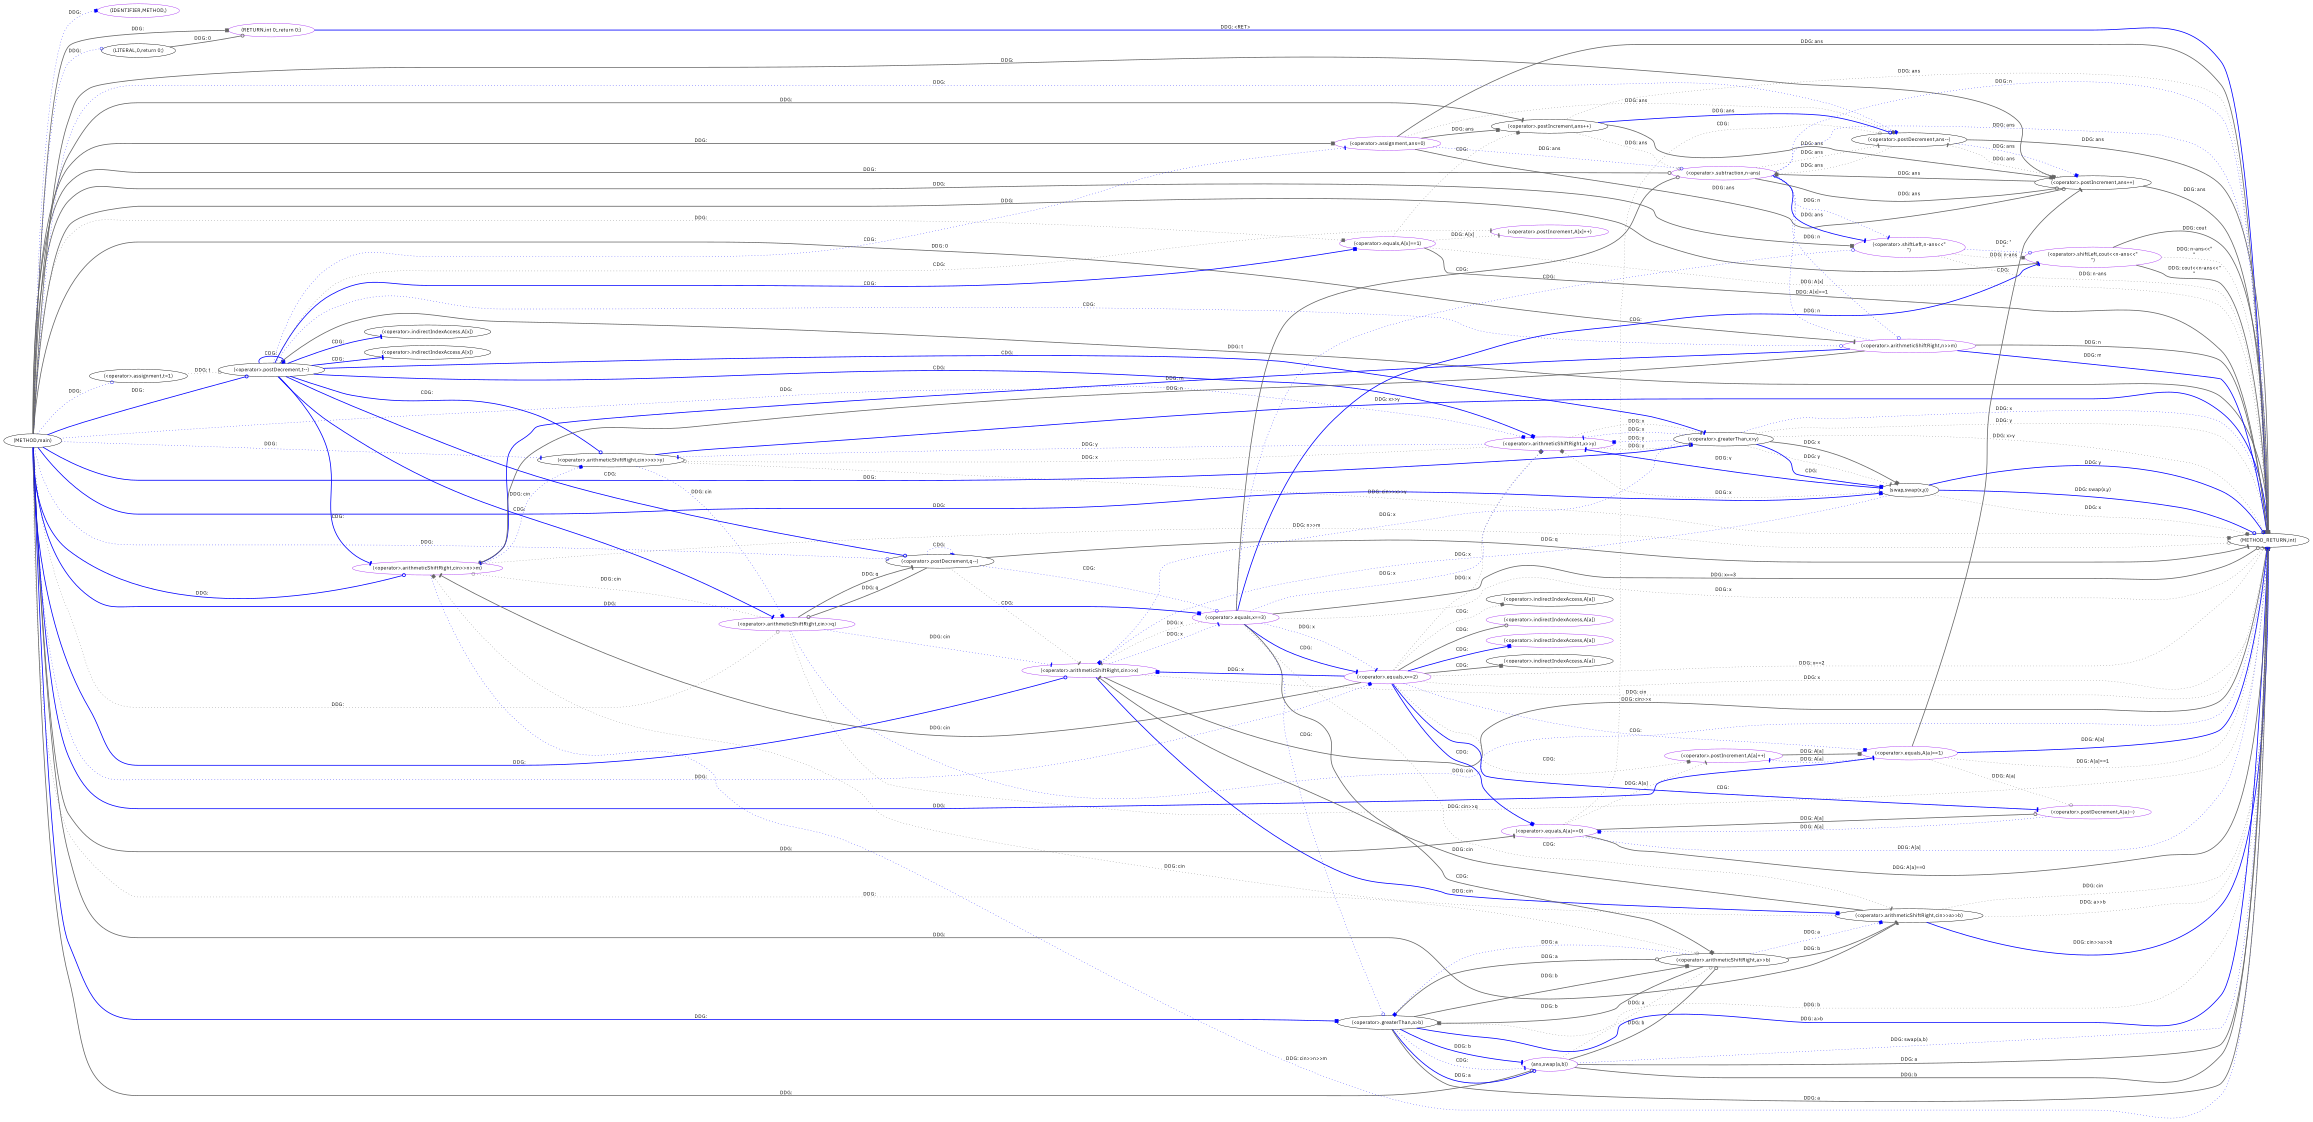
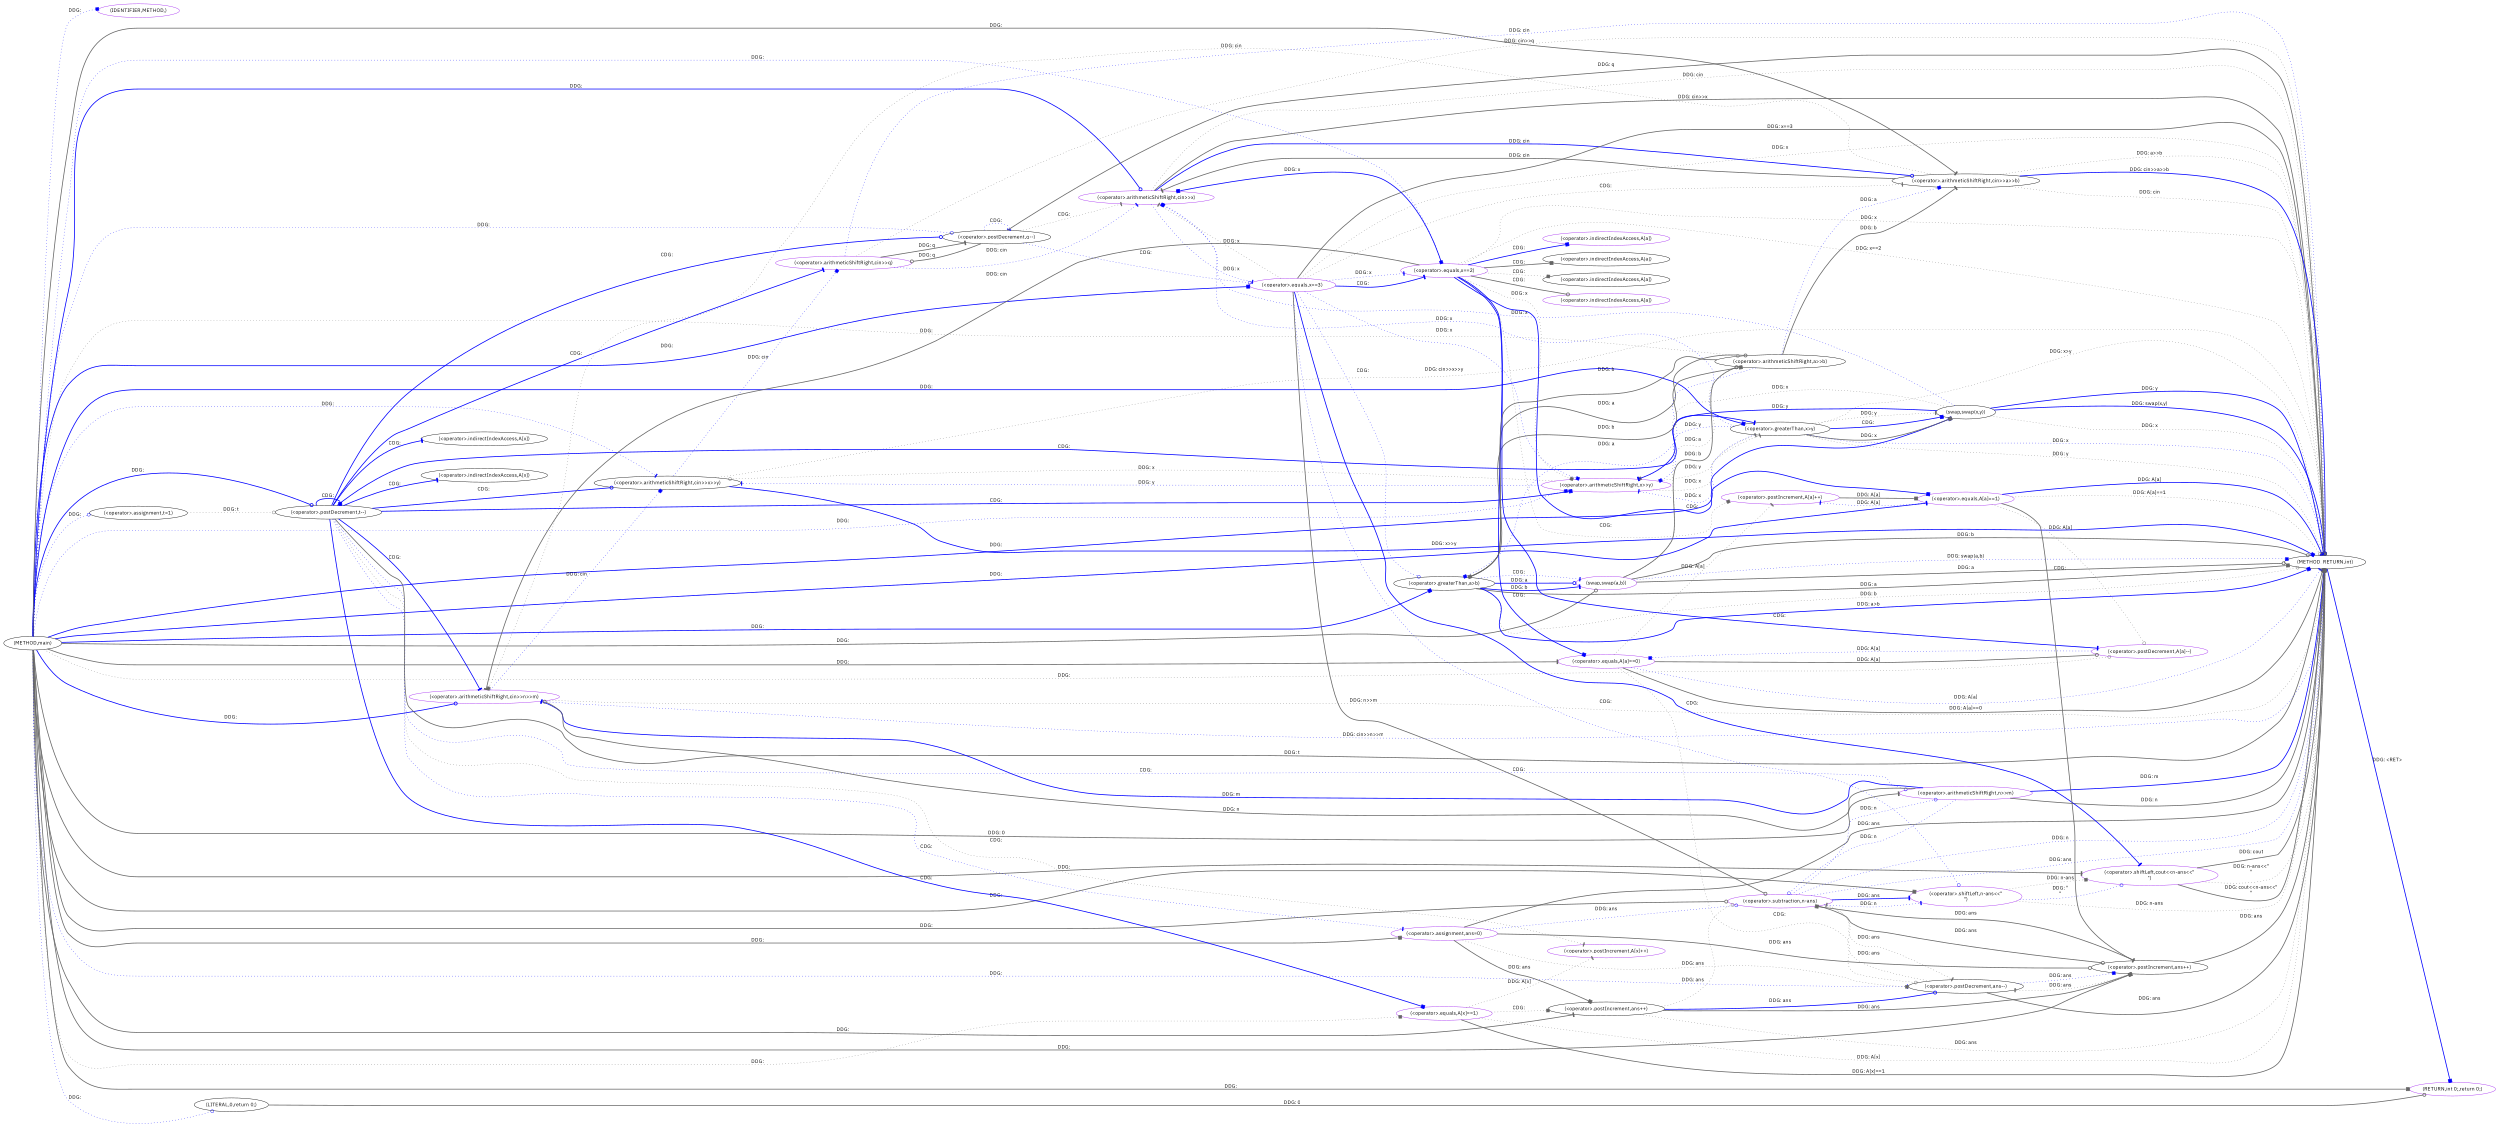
(1509, 30) -> (2388, 824)
(823, 85) -> (832, 976)
(620, 590) -> none
(318, 707) -> (1073, 678)
(1607, 731) -> (1642, 512)
(1425, 853) -> none
(1430, 889) -> (1528, 144)
(1550, 1064) -> (1606, 583)
